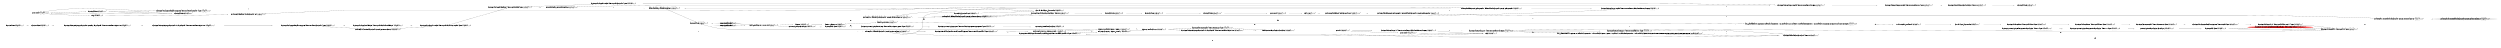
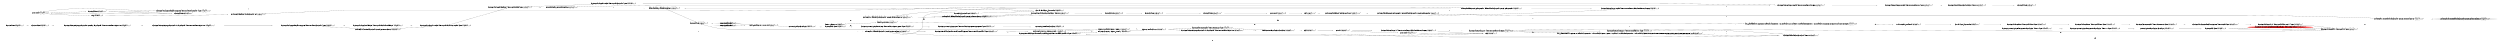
(802, 24) -> none
none -> (1310, 31)
